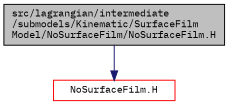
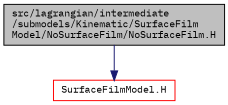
(114, 90) -> (114, 90)
